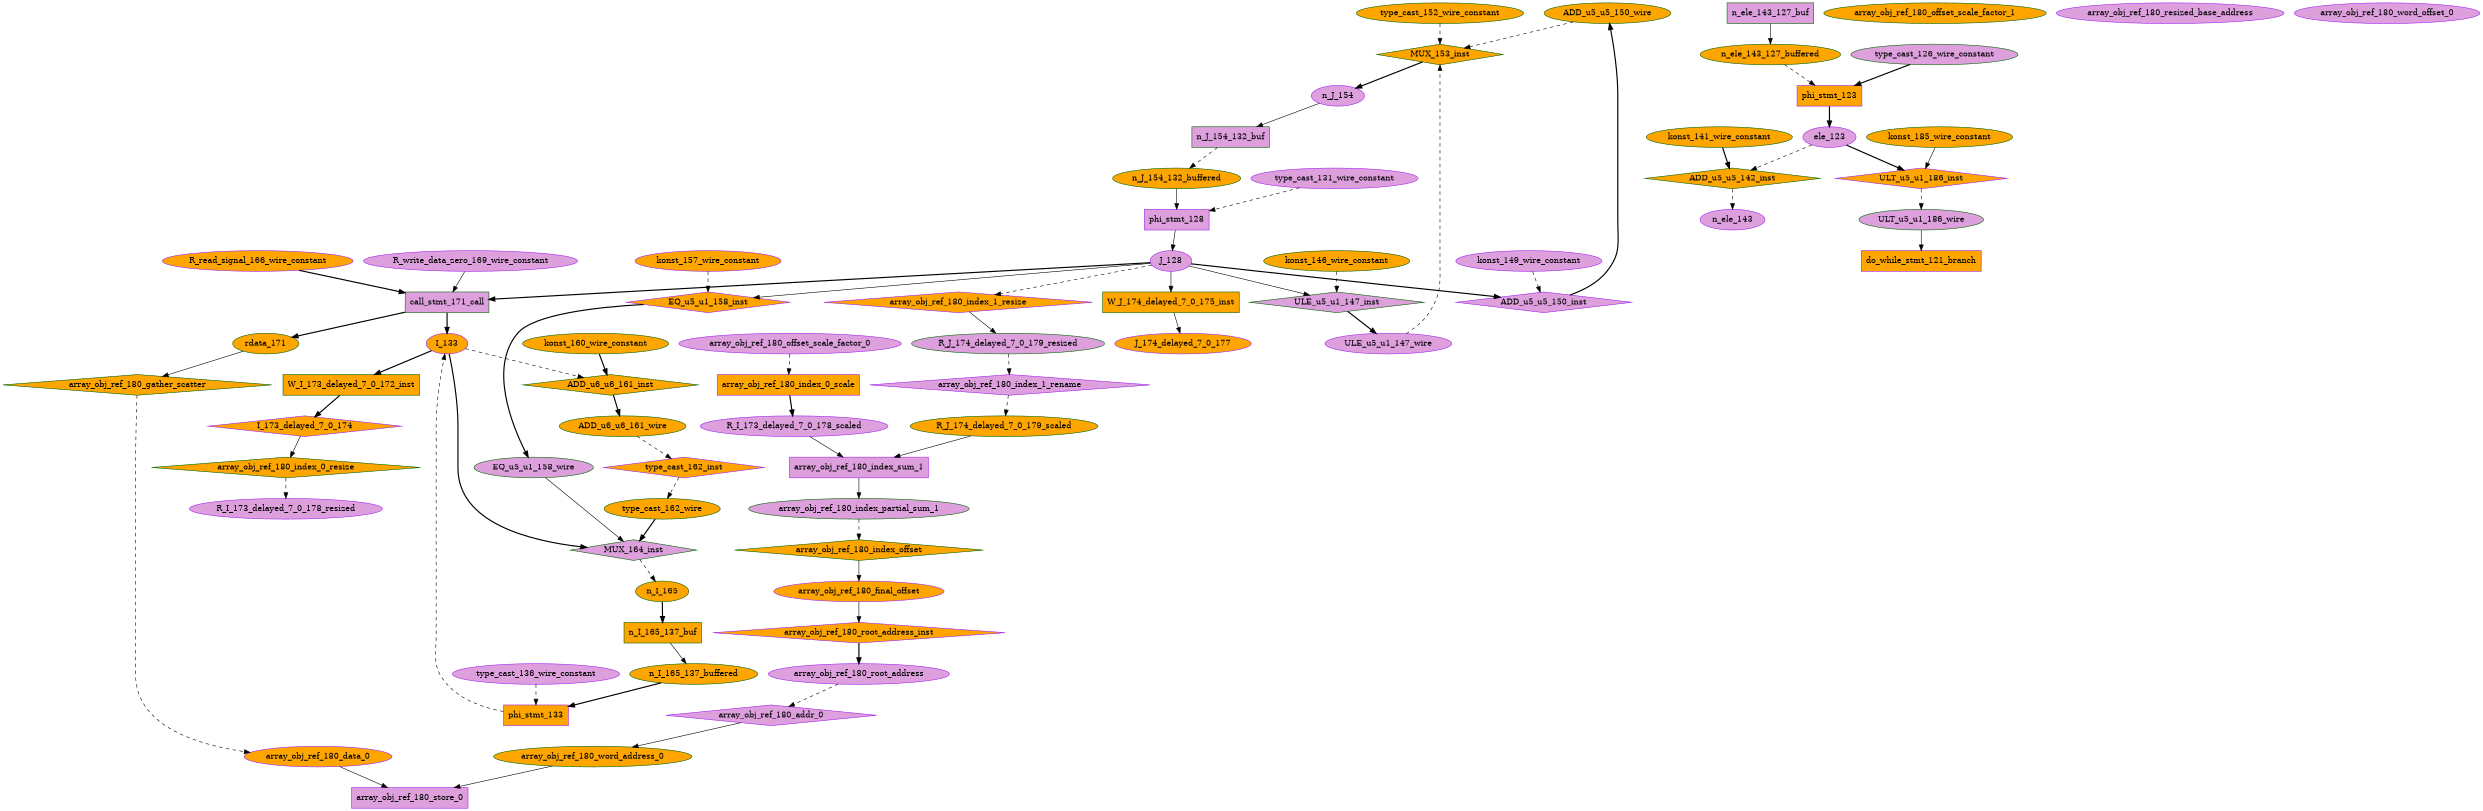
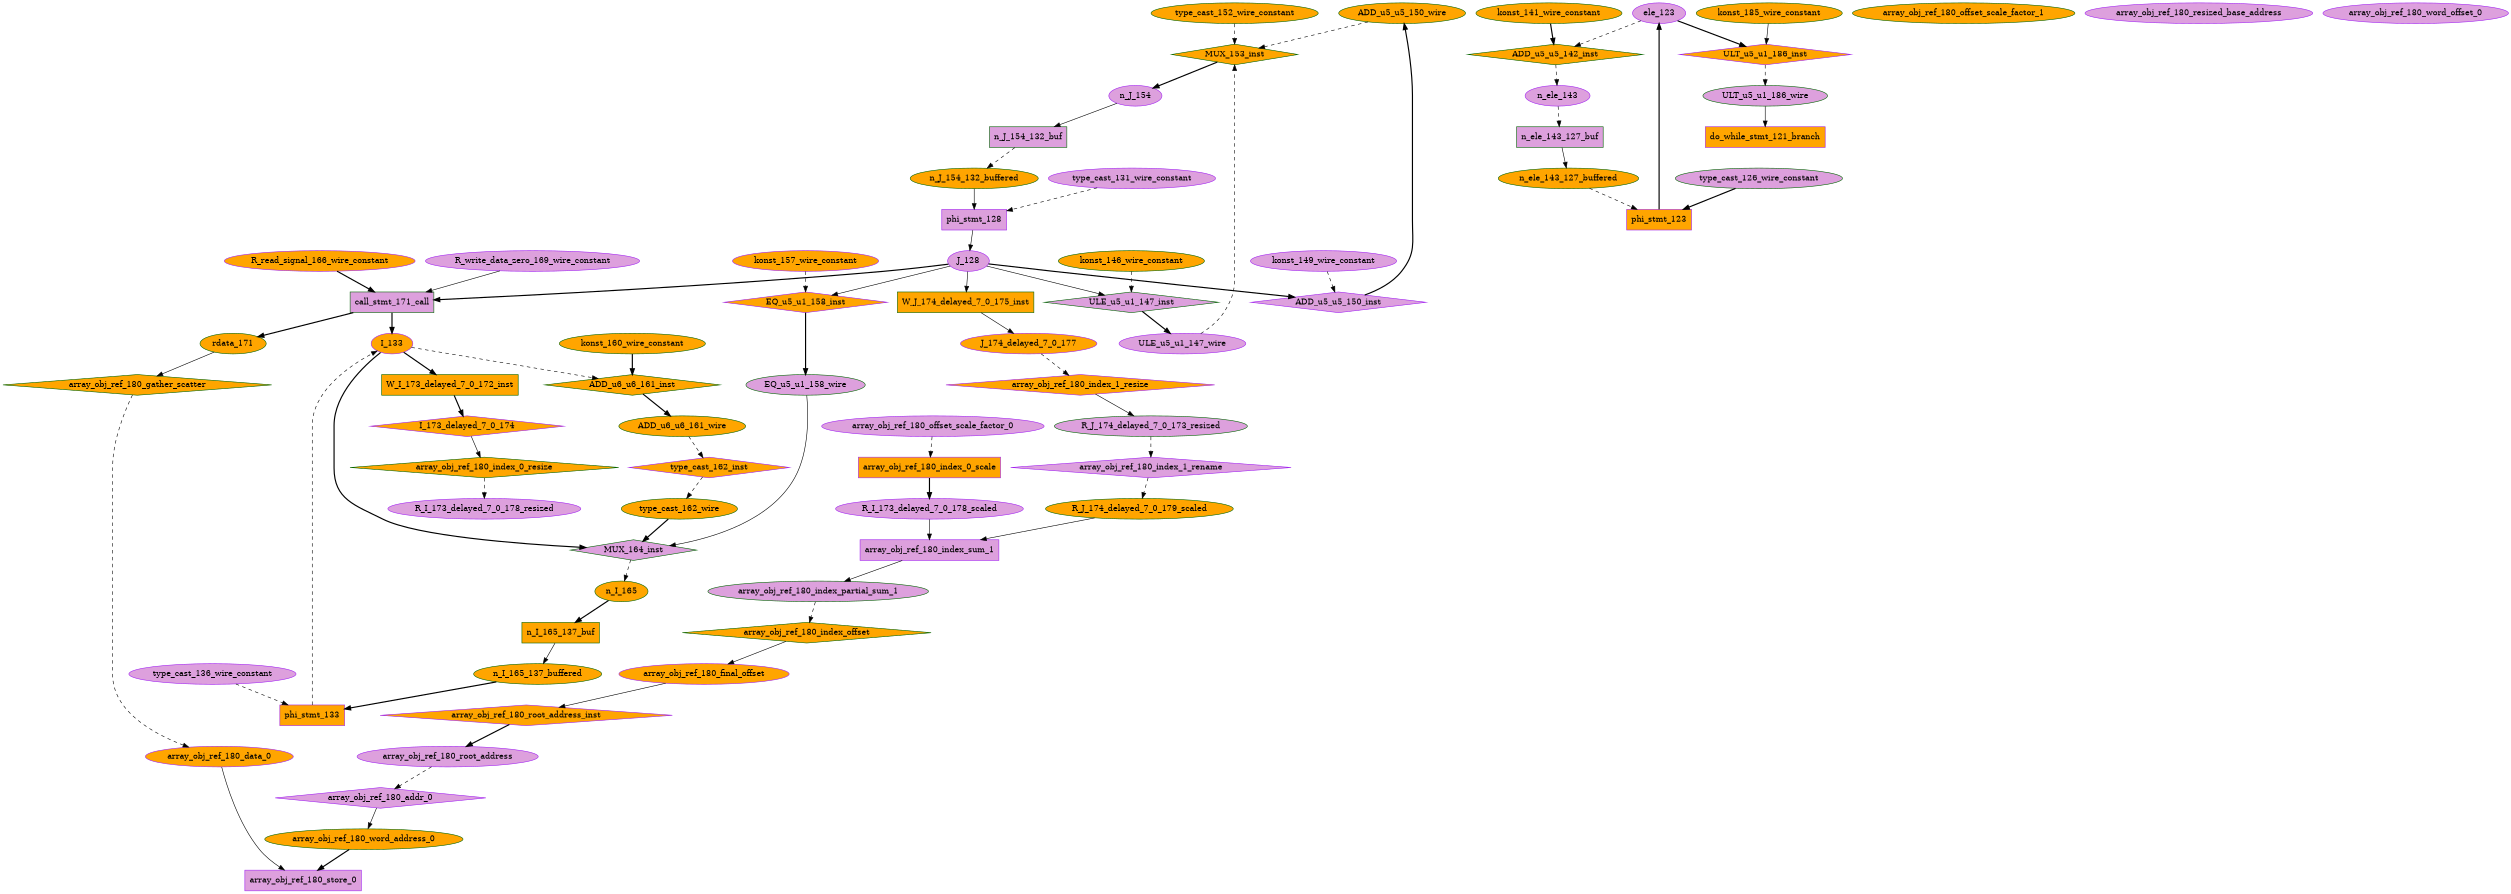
none -> (1559, 114)
(1076, 279) -> (1053, 363)
(1008, 344) -> (1151, 426)
(506, 776) -> (336, 858)
